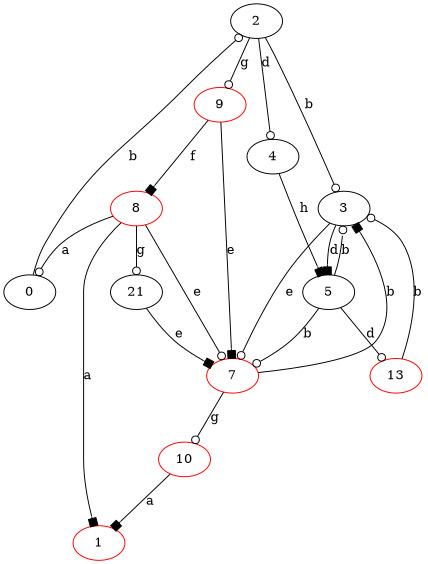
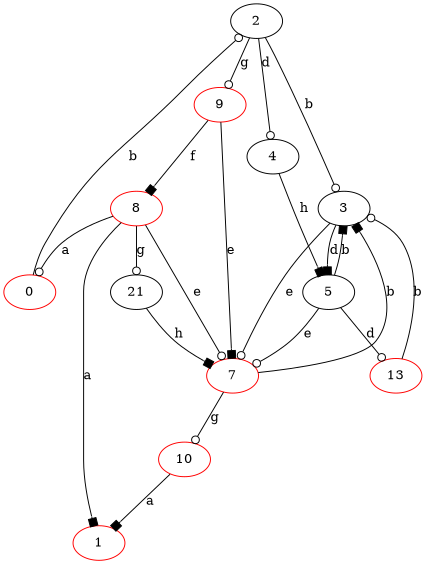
(340, 256) -> (340, 256)
(30, 292) -> (30, 292)
(179, 334) -> (179, 334)
(308, 334) -> (308, 334)
